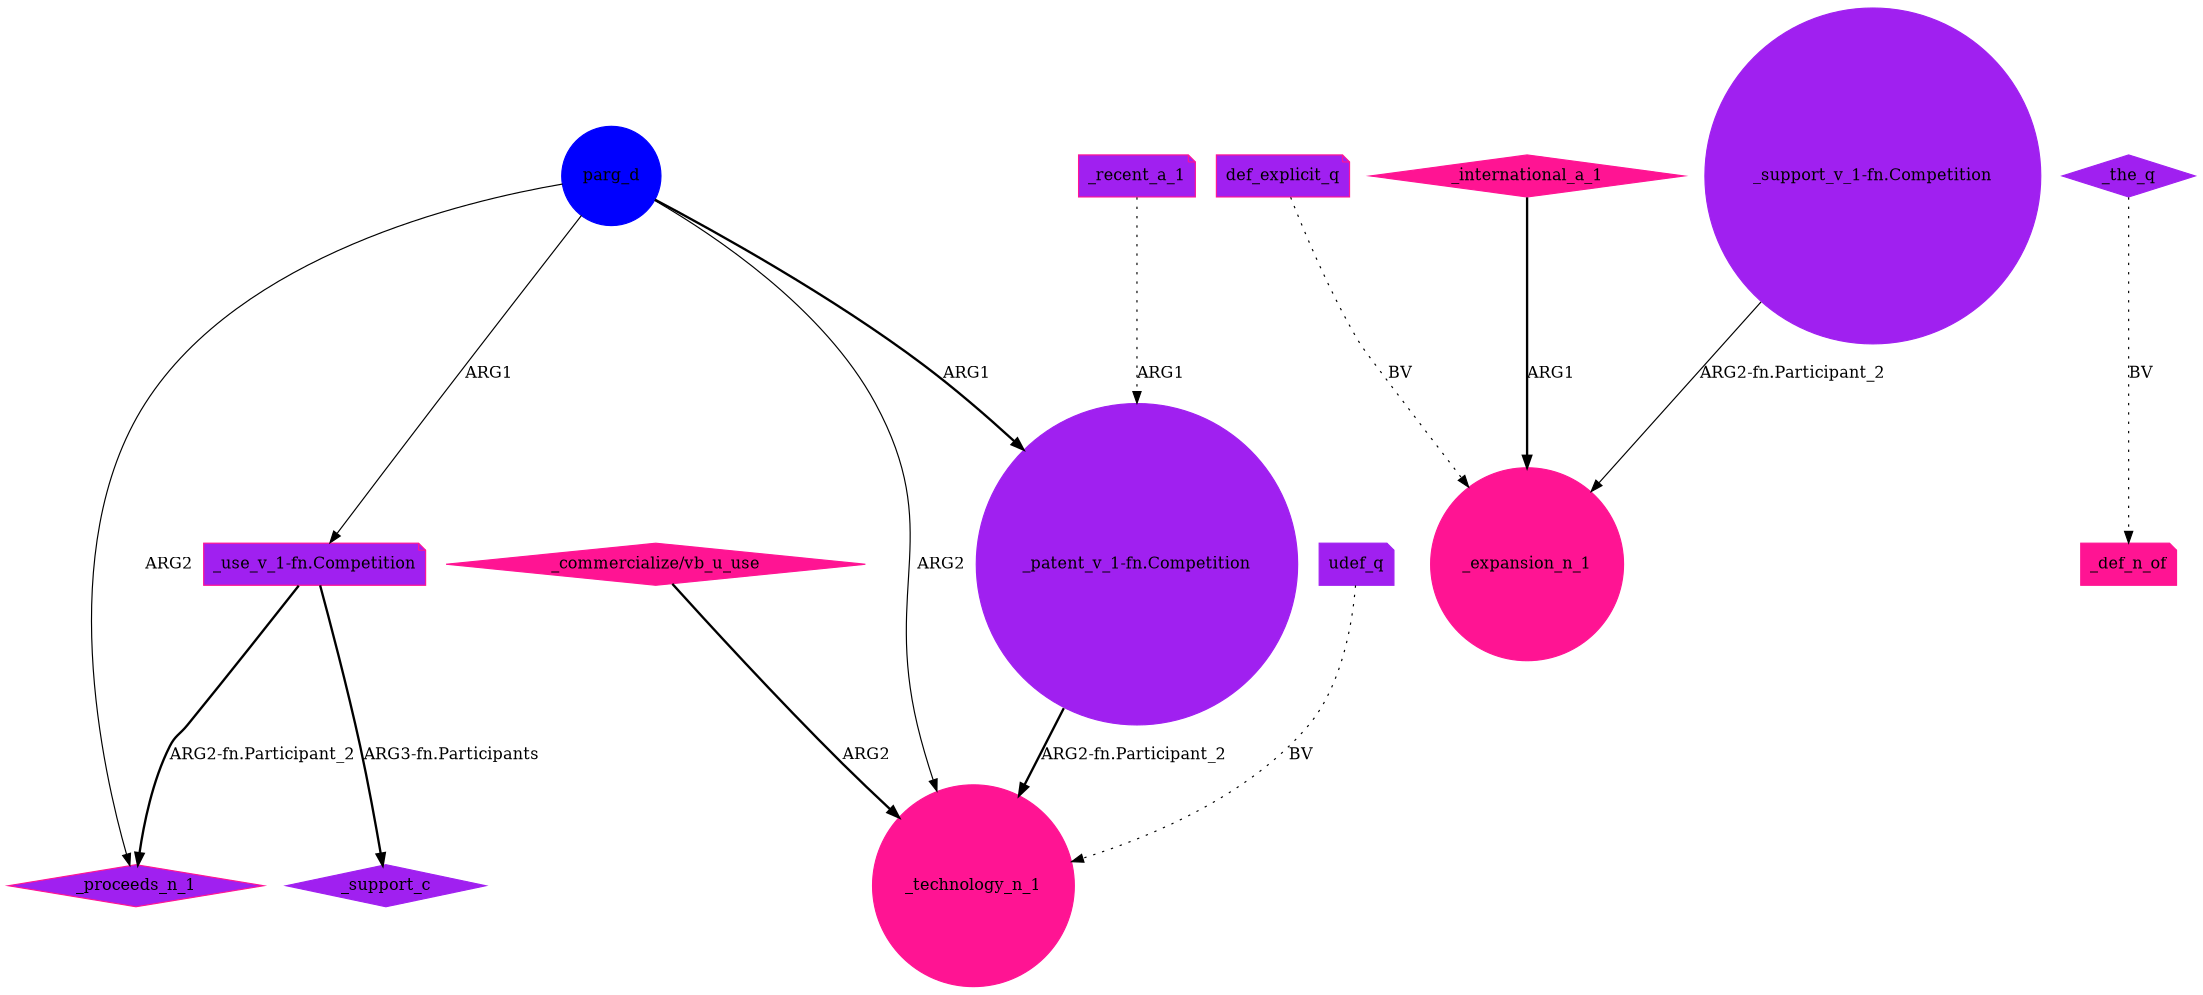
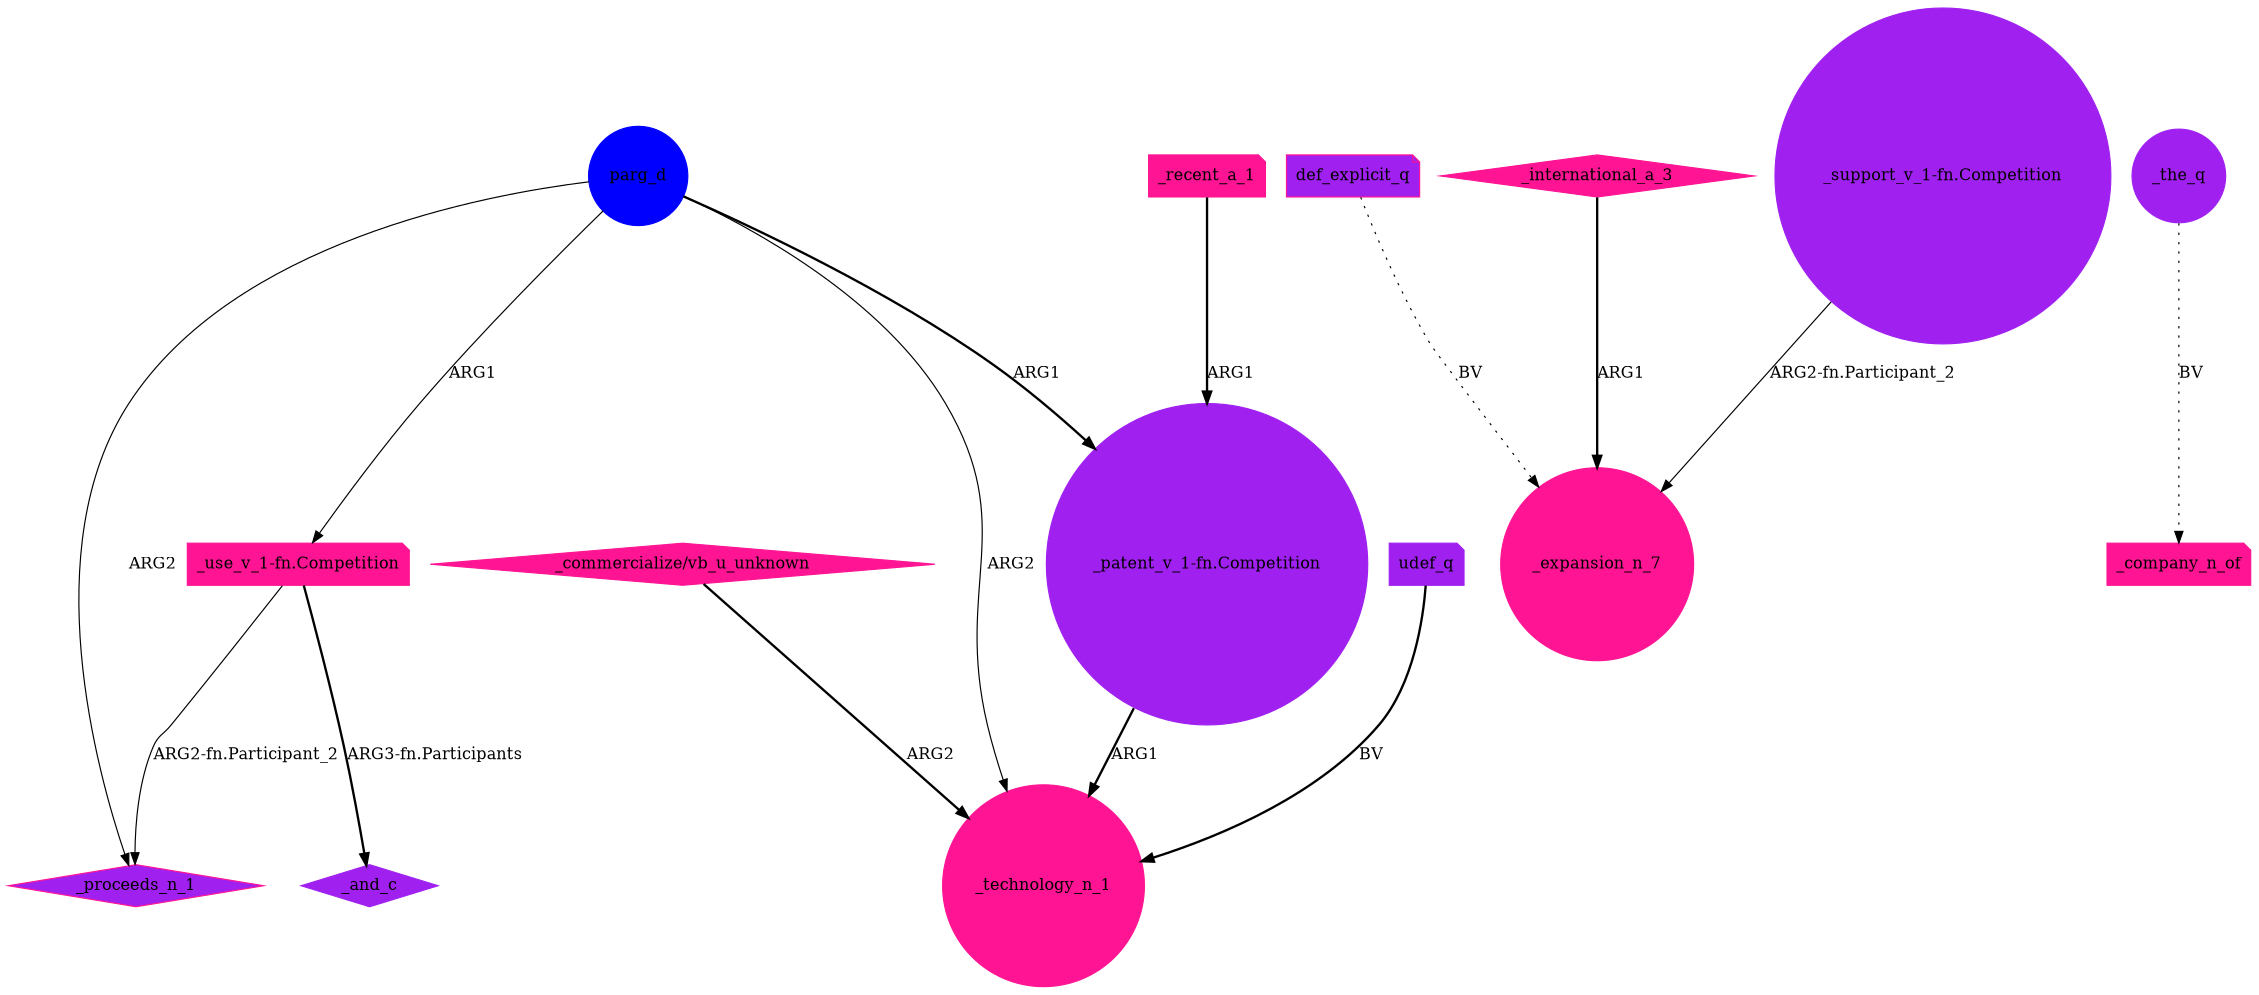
(1137, 176) -> (1207, 176)
(1527, 176) -> (1597, 176)
(2129, 176) -> (2179, 176)
(1137, 294) -> (1207, 294)
(315, 564) -> (298, 564)
(656, 564) -> (683, 564)
(1527, 564) -> (1597, 564)
(2129, 564) -> (2179, 564)
(200, 710) -> (184, 709)
(1134, 755) -> (1135, 755)
(1267, 765) -> (1337, 765)
(386, 886) -> (370, 886)
